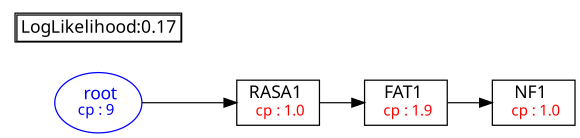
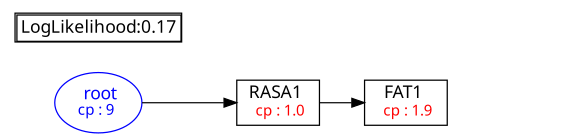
(534, 103) -> none
